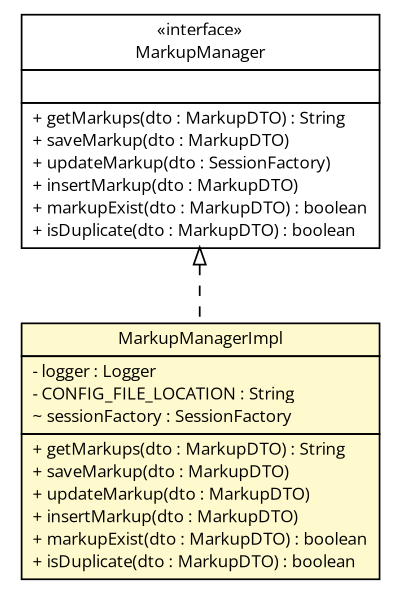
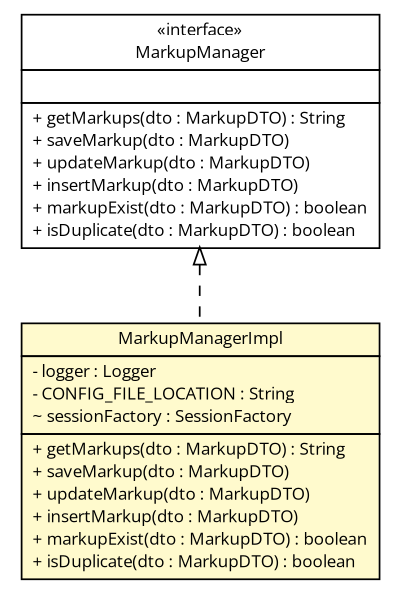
(182, 163) -> (172, 163)
